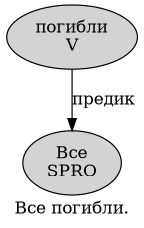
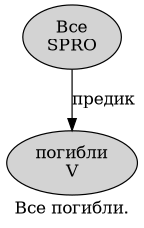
(72, 94) -> (72, 94)
